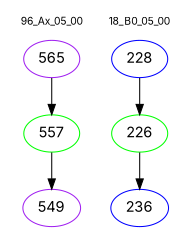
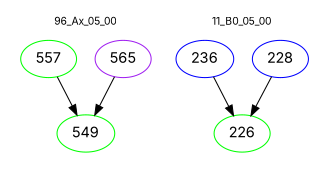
(140, 22) -> (242, 22)
(52, 91) -> (107, 91)
(140, 166) -> (221, 92)
(52, 208) -> (86, 133)
